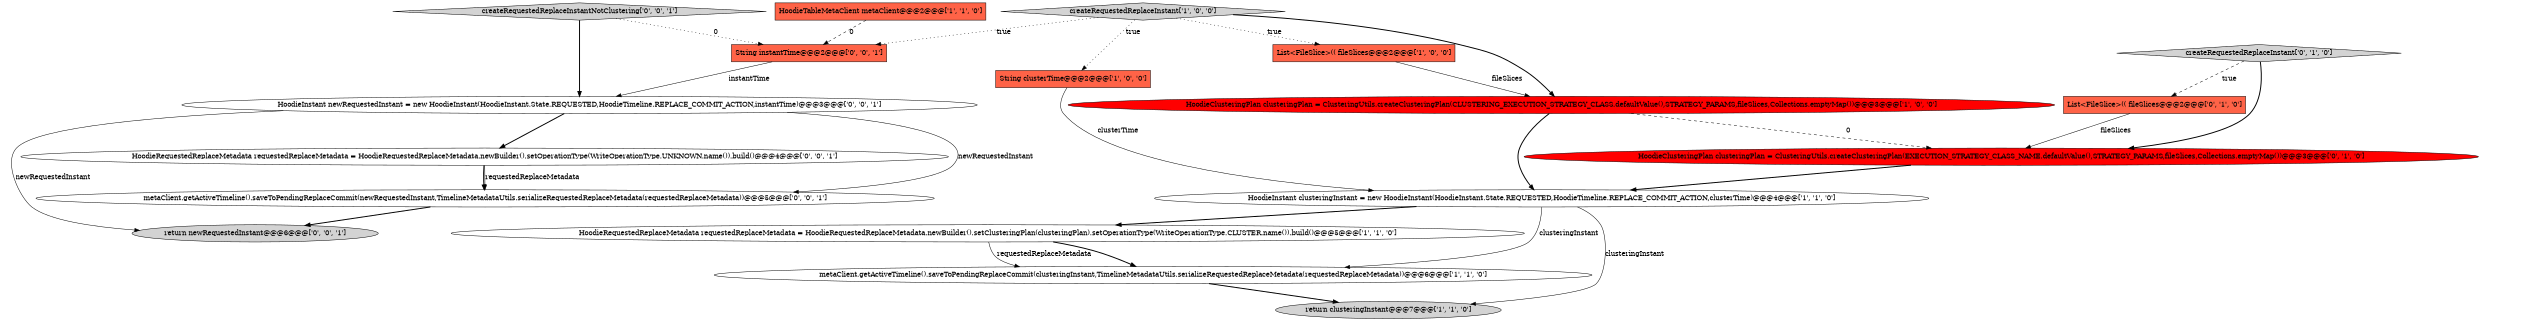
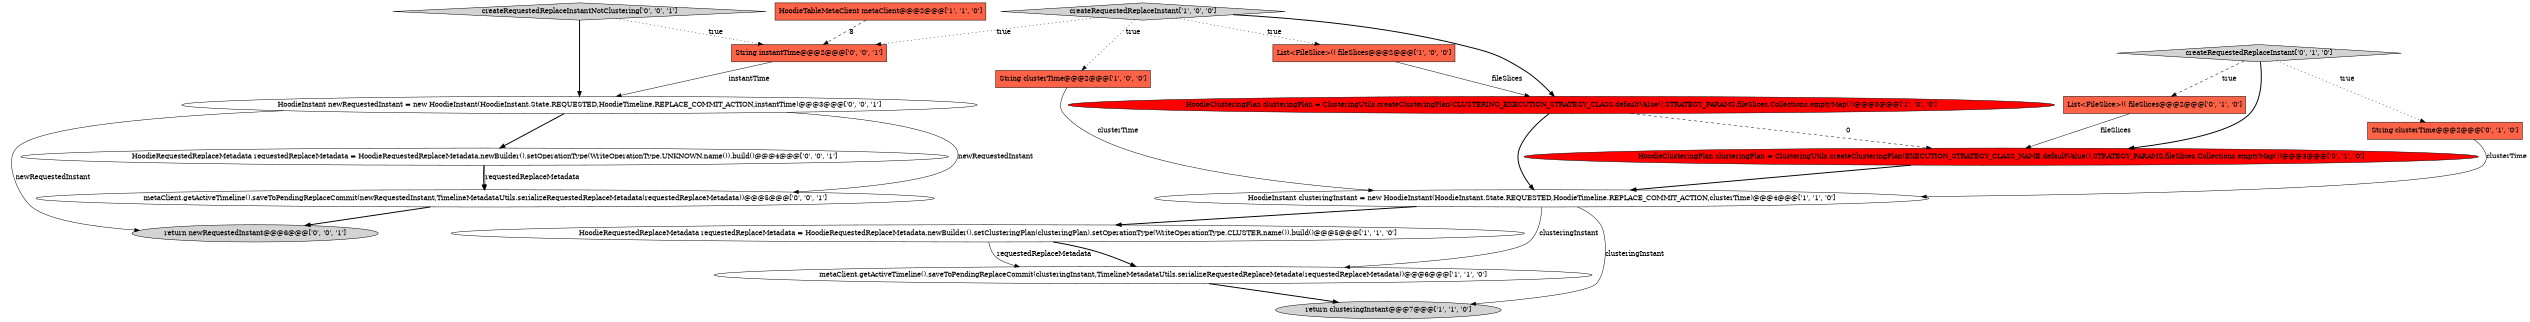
(716, 32) -> (716, 32)
(852, 32) -> (852, 32)
none -> (2445, 131)
